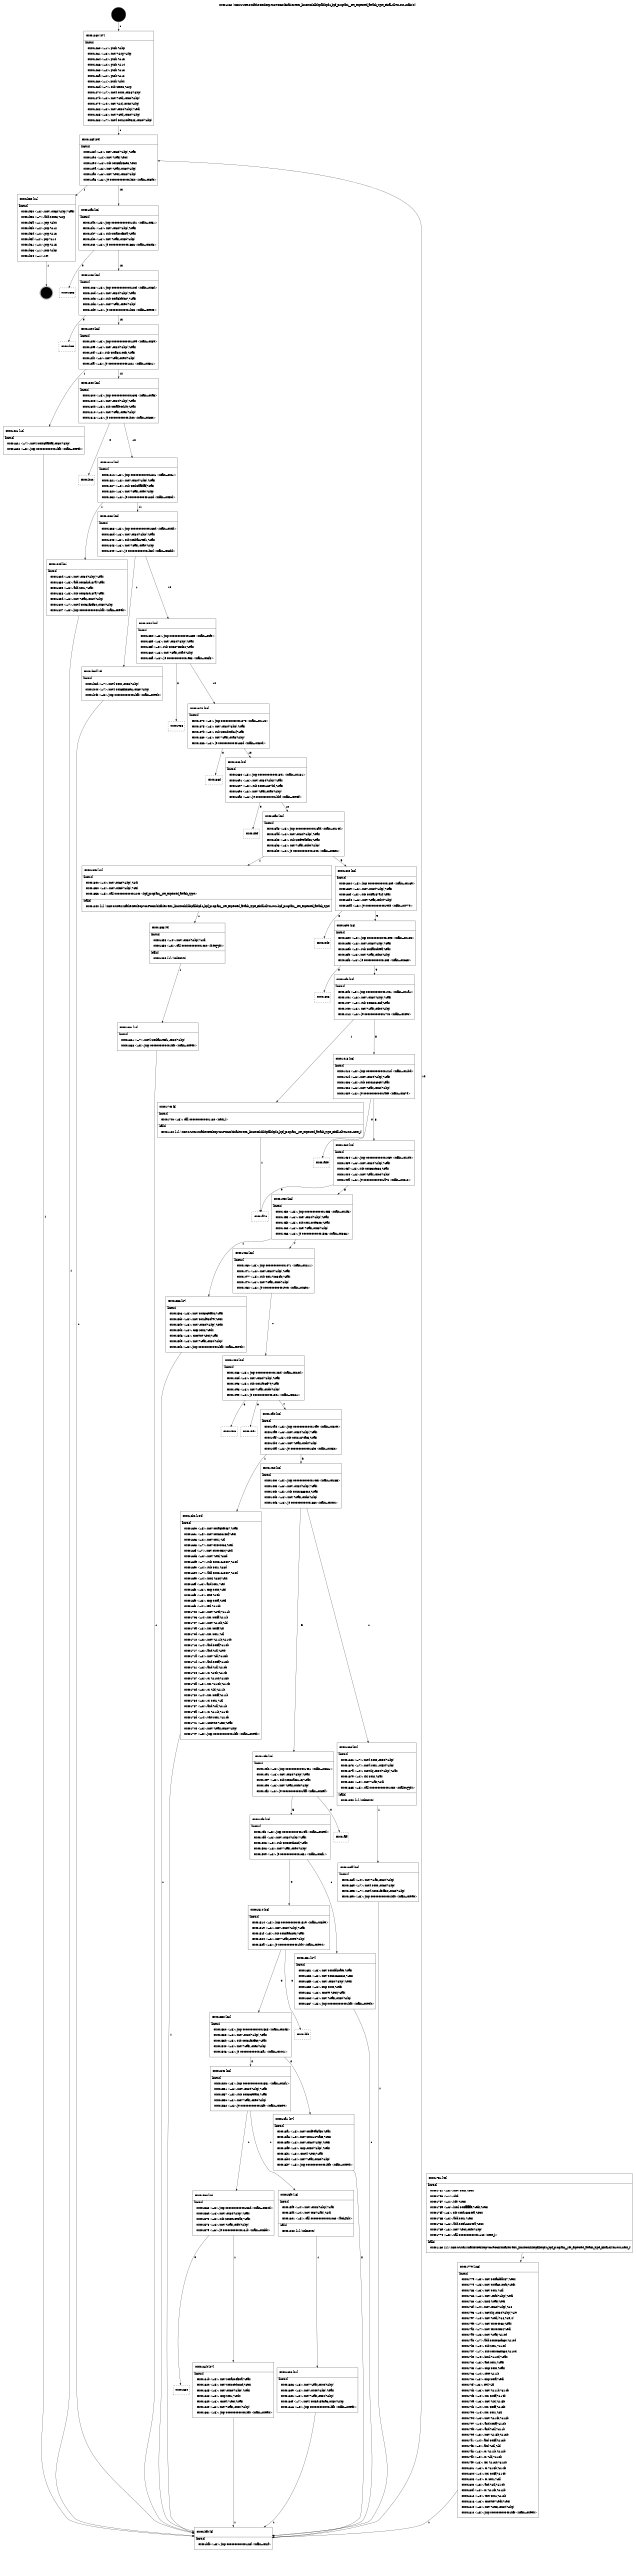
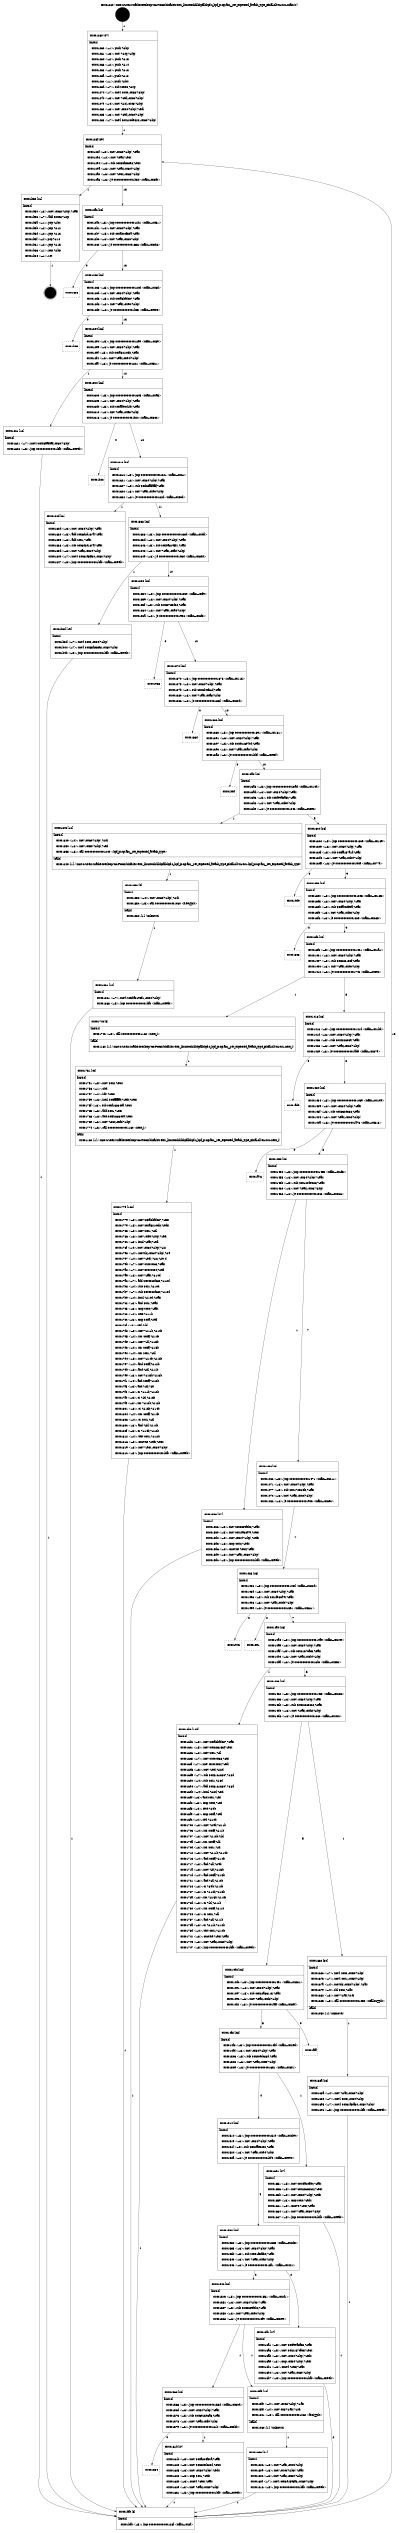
(260, 1174) -> (188, 1058)
(69, 1629) -> none
(302, 2035) -> none
